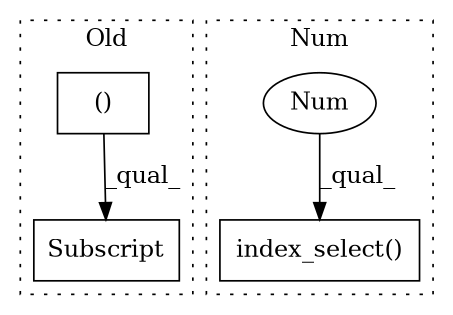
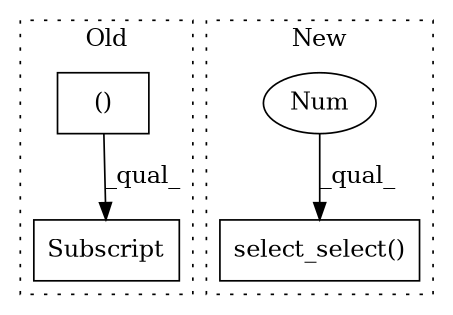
(320, 40) -> (320, 40)
(320, 250) -> (320, 250)
